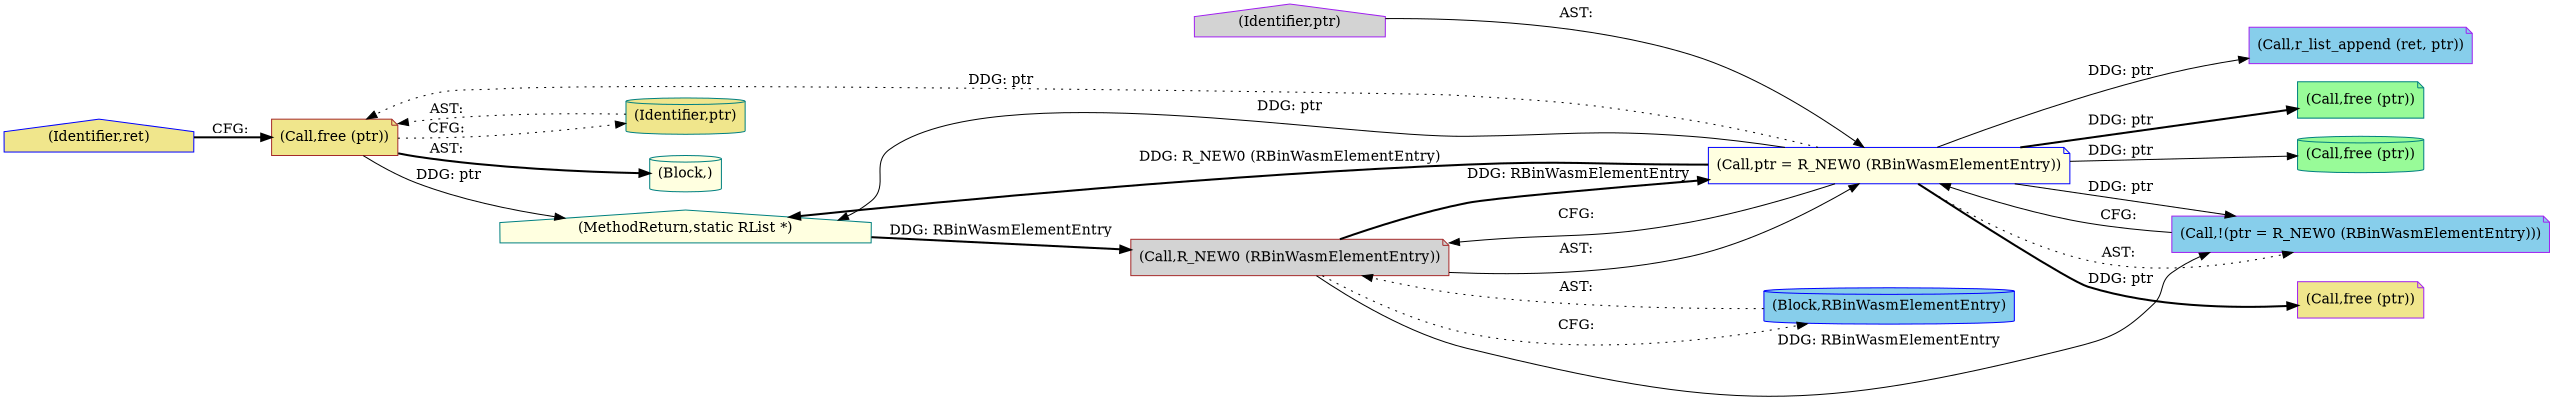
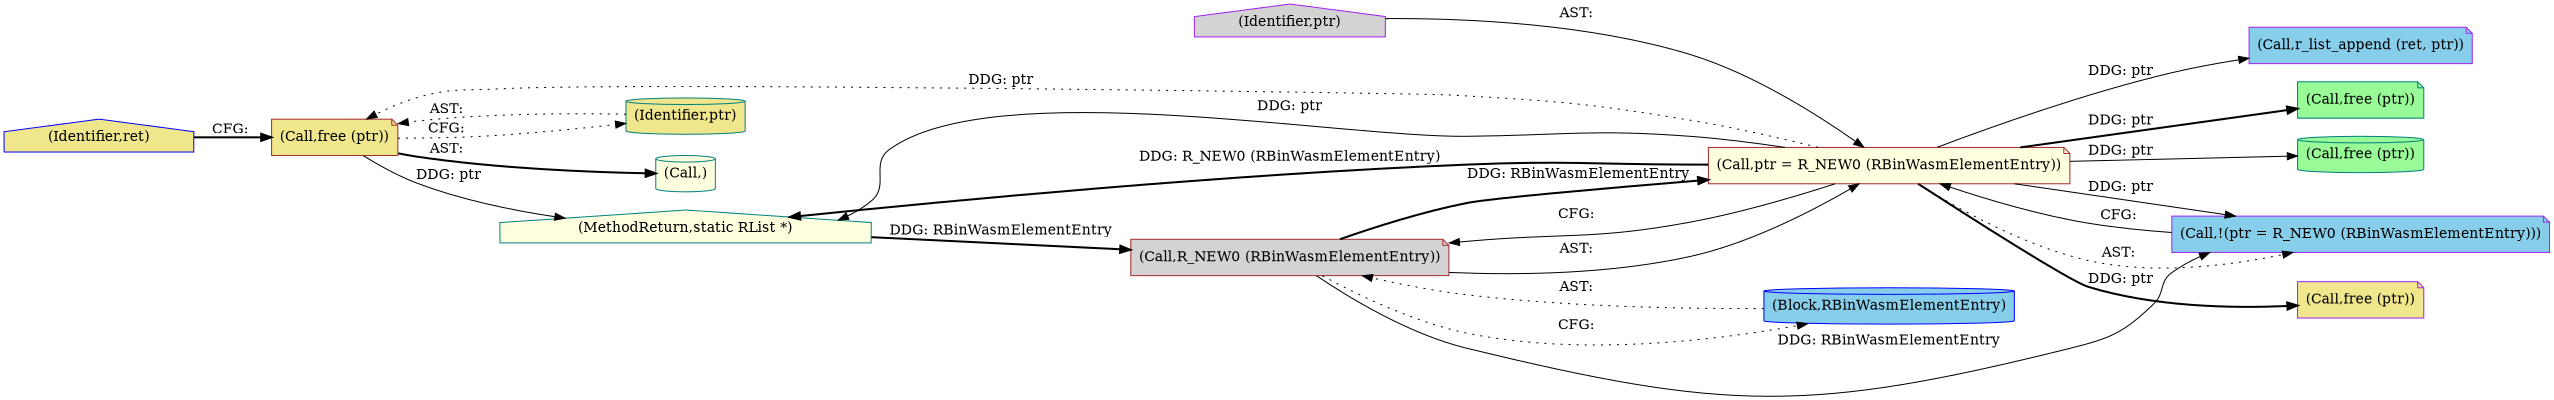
(1889, 166) -> (1889, 166)
(686, 174) -> (686, 174)
